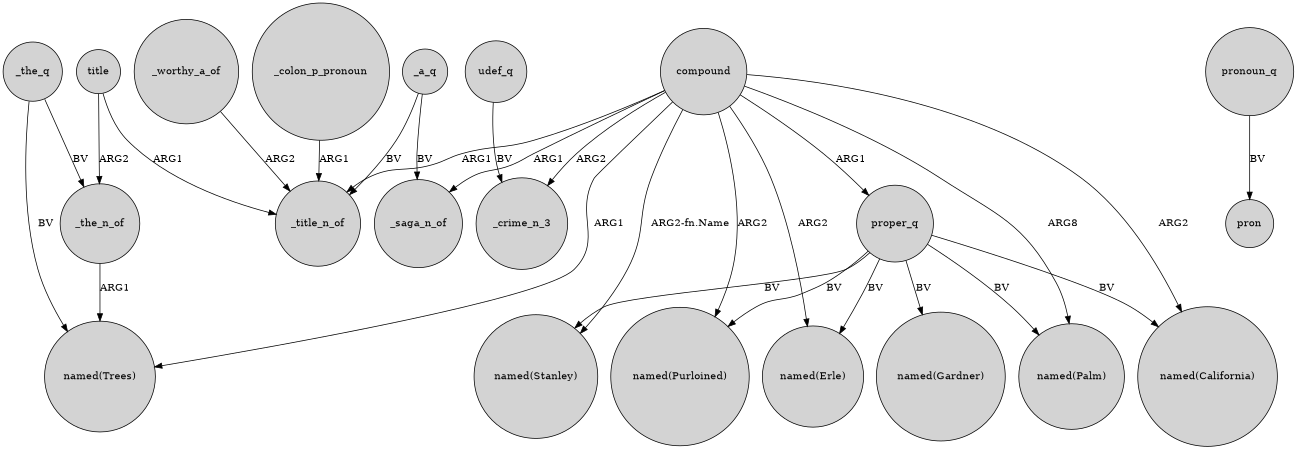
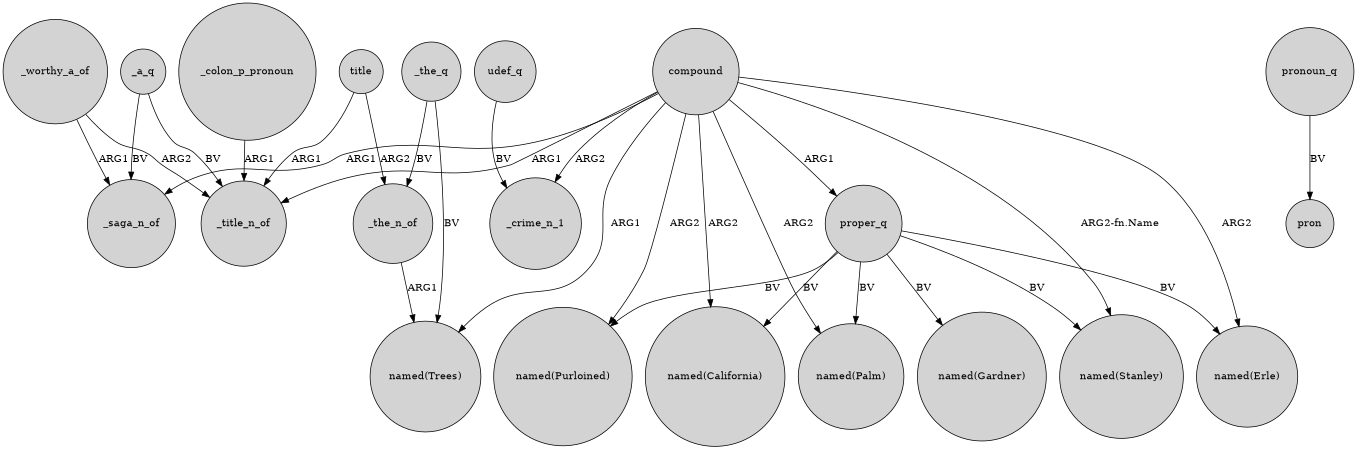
none -> (91, 149)
(522, 224) -> (536, 224)
(1063, 224) -> (799, 224)
